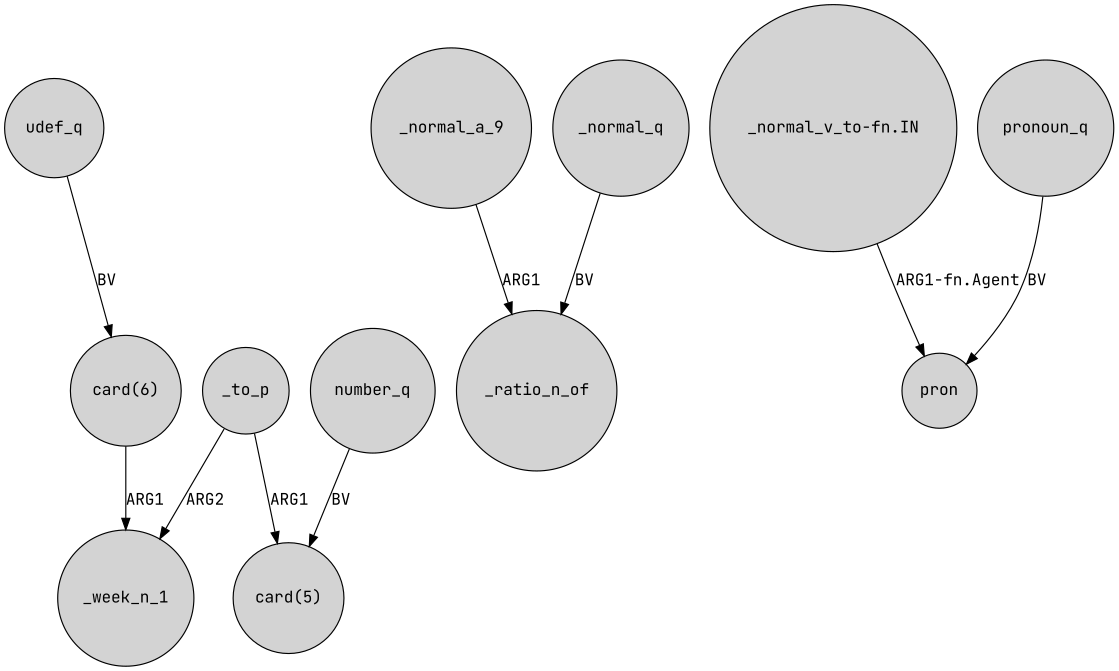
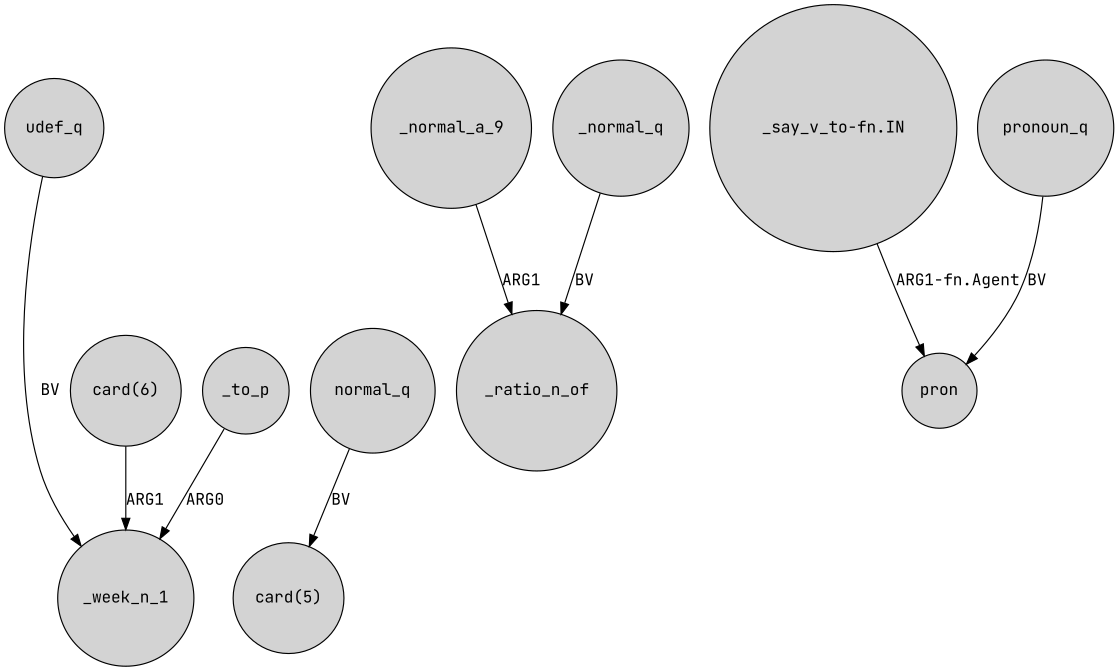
(833, 128) -> (833, 128)
(88, 251) -> (24, 361)
(373, 391) -> (373, 391)
(265, 483) -> none
(205, 500) -> (205, 500)
